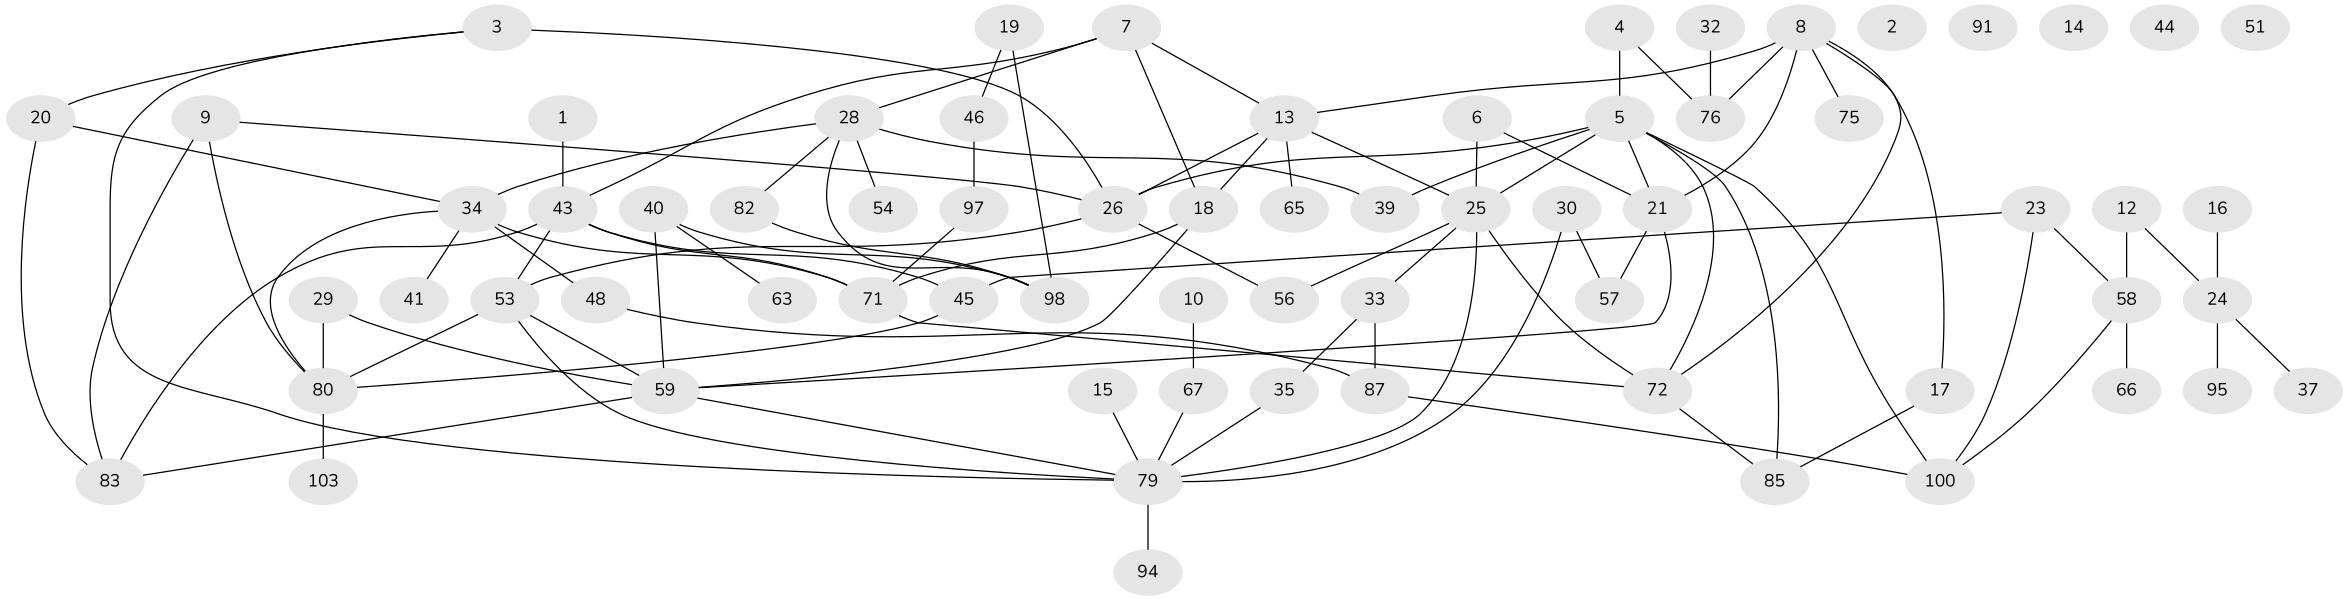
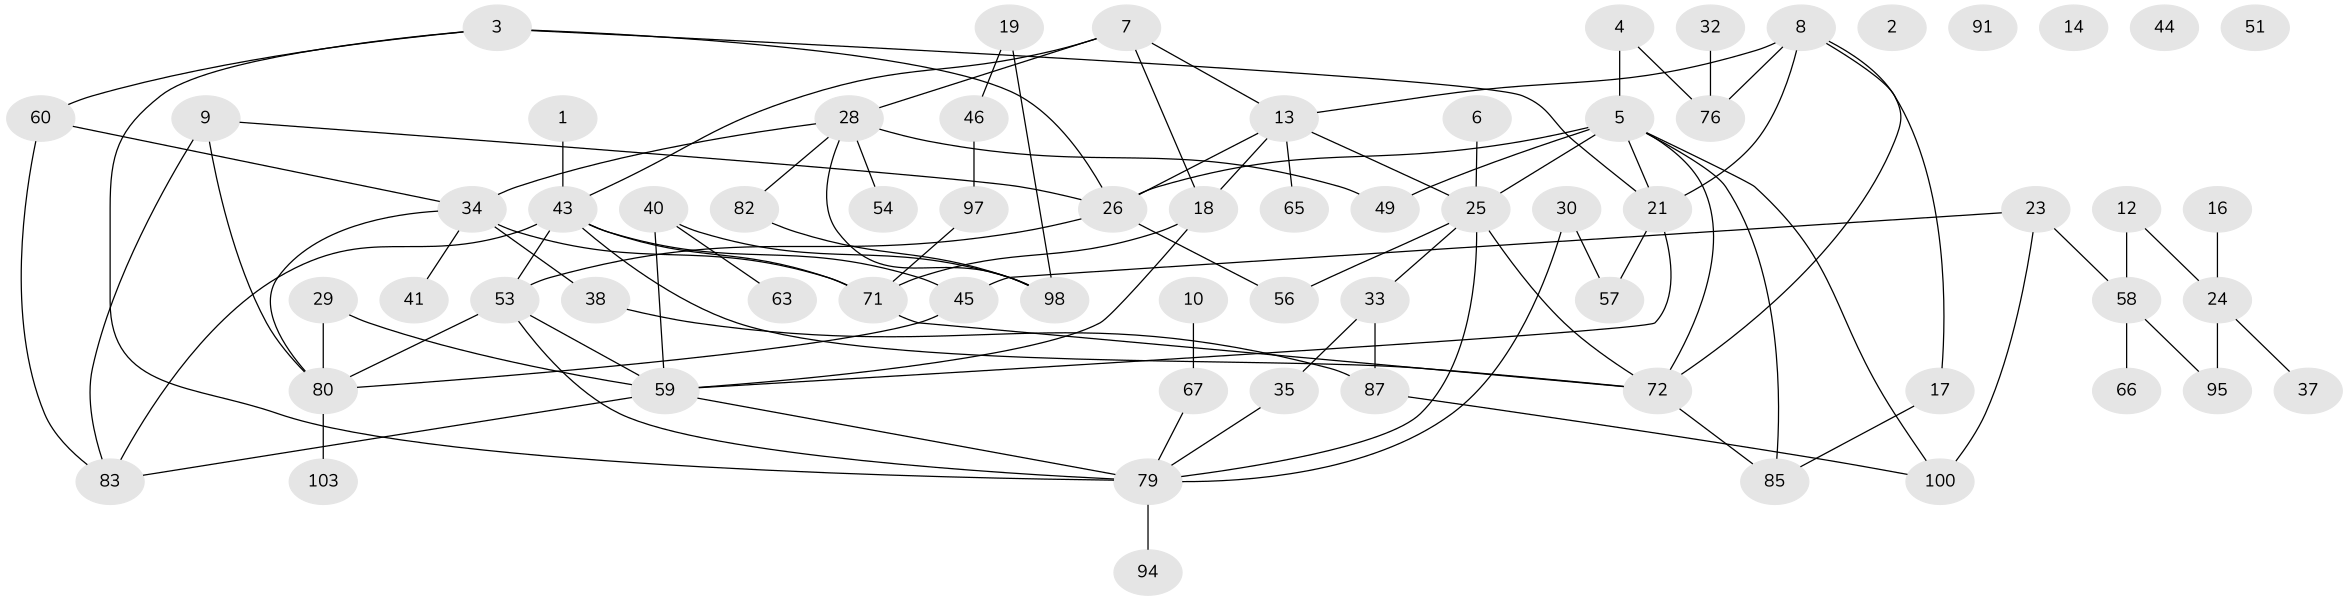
(41, 119) -> (41, 119)
(1849, 119) -> none
(1567, 164) -> (1102, 61)
(1385, 209) -> (1385, 209)
(596, 300) -> (596, 300)
none -> (1035, 357)
(1103, 391) -> none
(2043, 399) -> (2172, 345)
